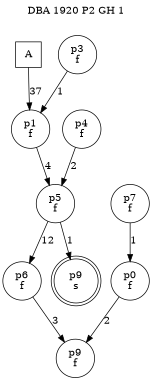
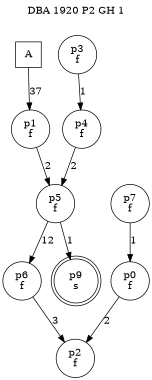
(56, 89) -> (79, 88)
(48, 166) -> (48, 166)
(75, 358) -> (75, 358)
